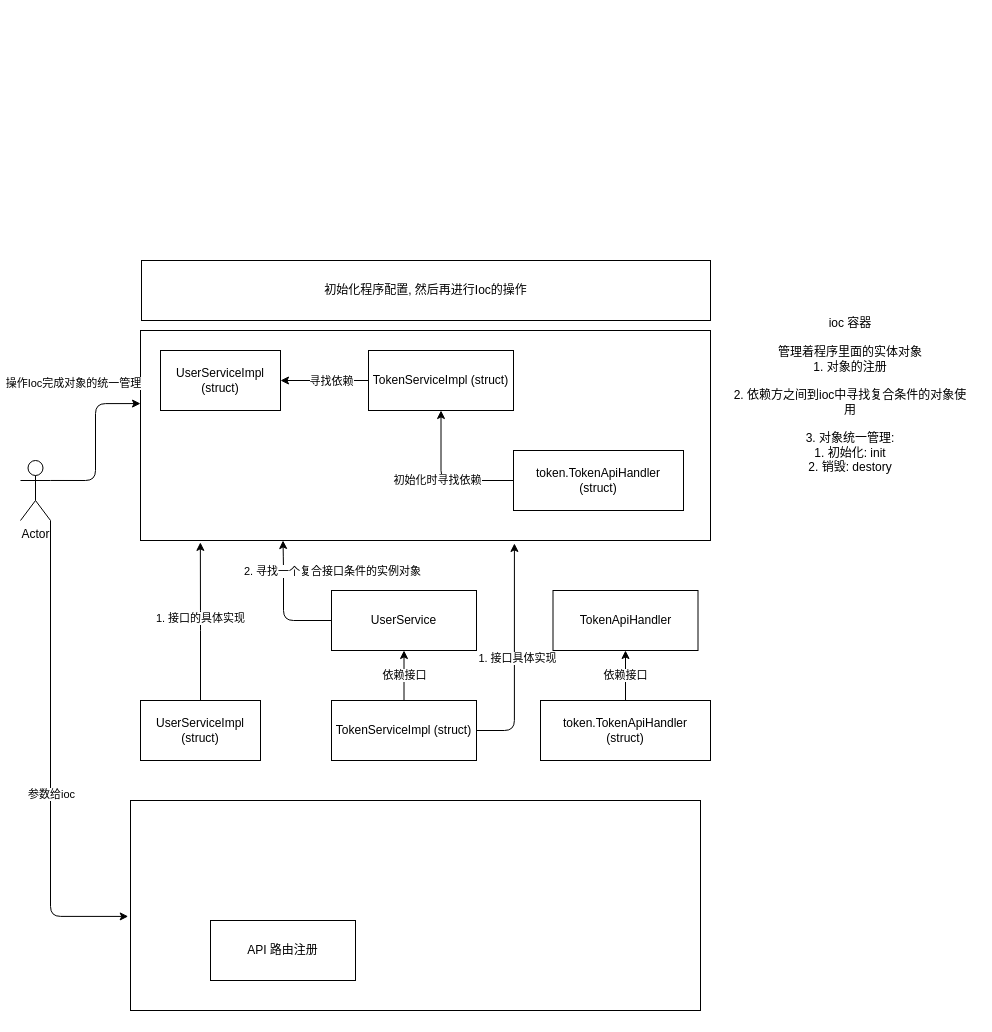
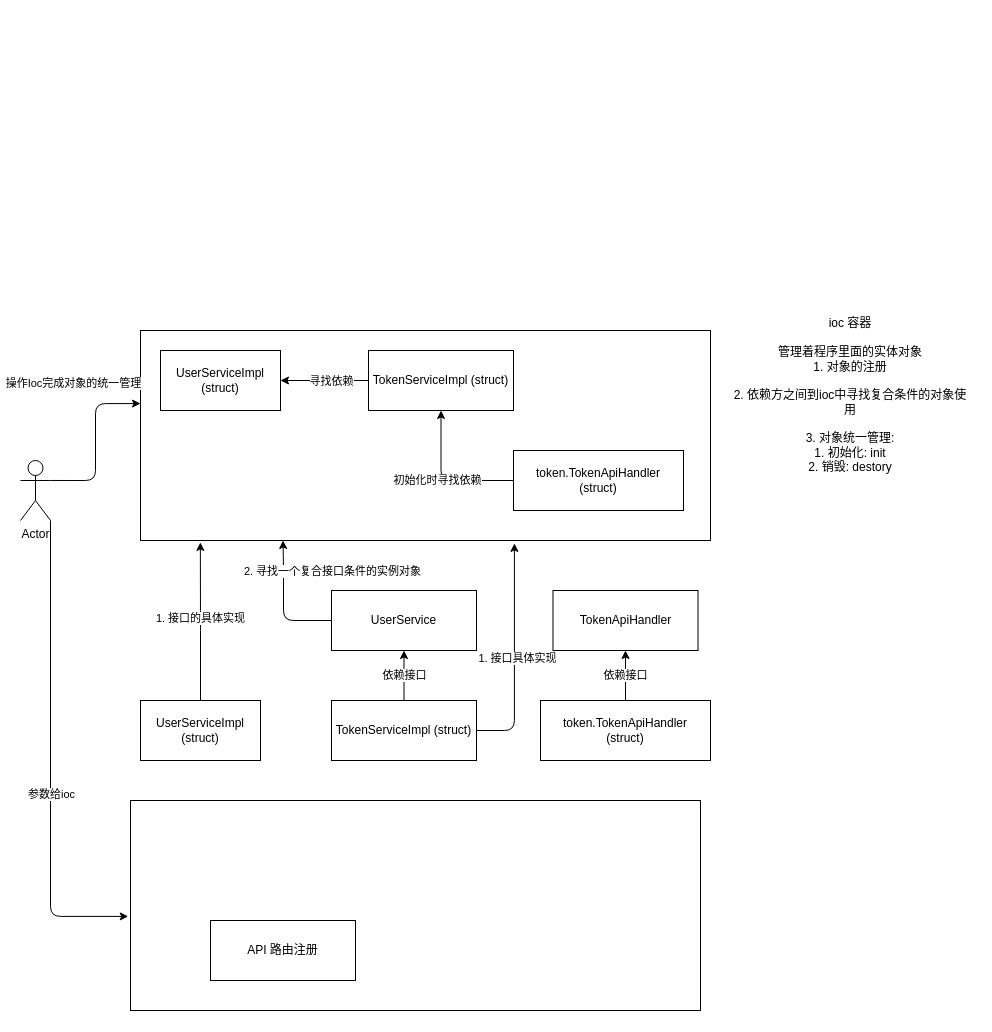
(426, 291) -> none
